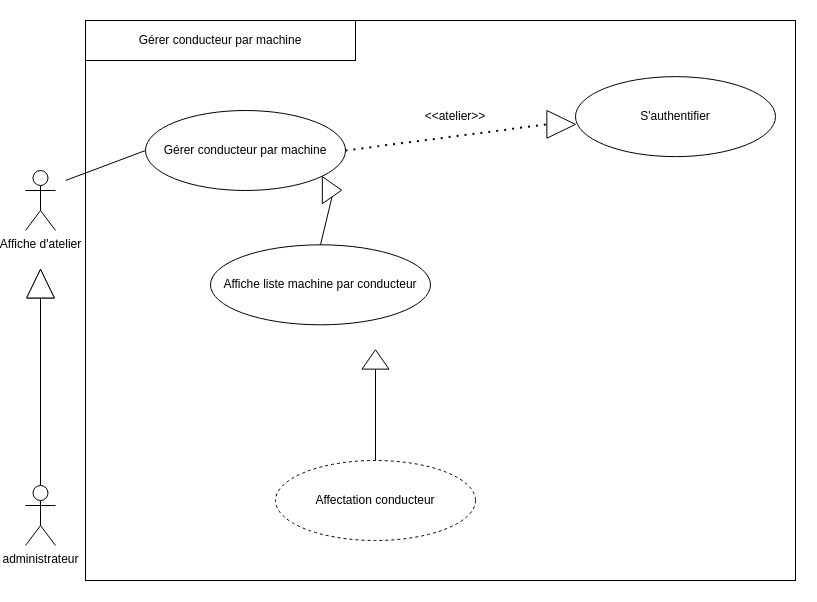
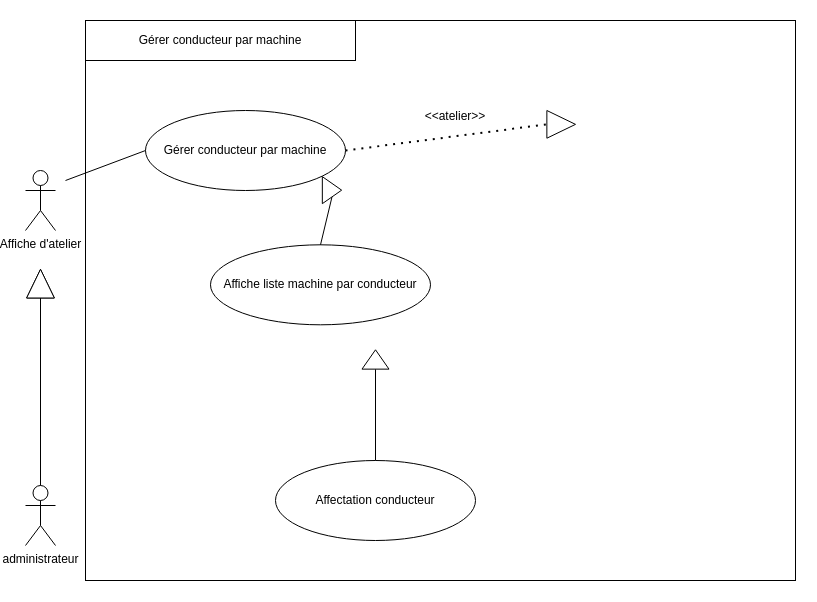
(676, 117) -> none
(376, 501) -> (376, 501)
